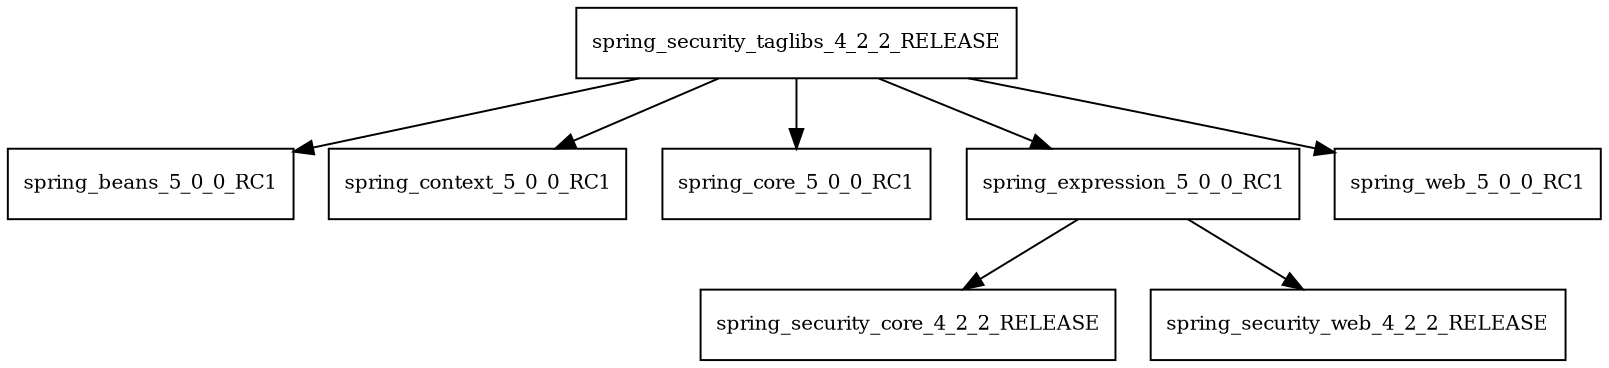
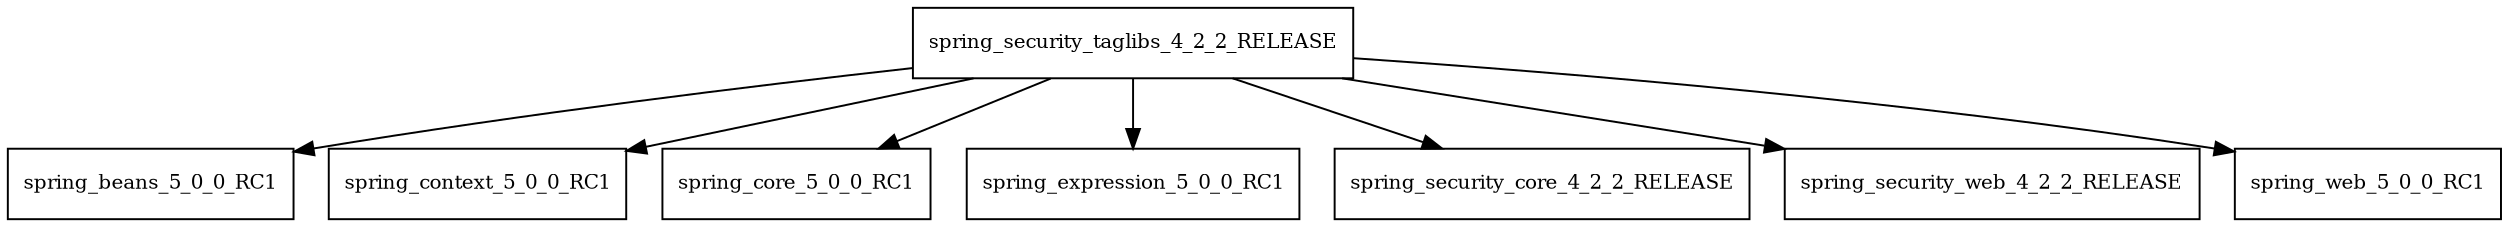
(1029, 249) -> (1328, 110)
(1237, 249) -> (1553, 112)
